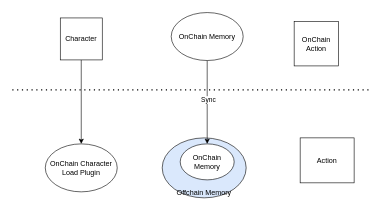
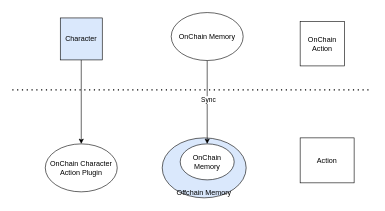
(81, 39) -> (81, 39)
(317, 44) -> (323, 44)
(81, 168) -> (81, 168)
